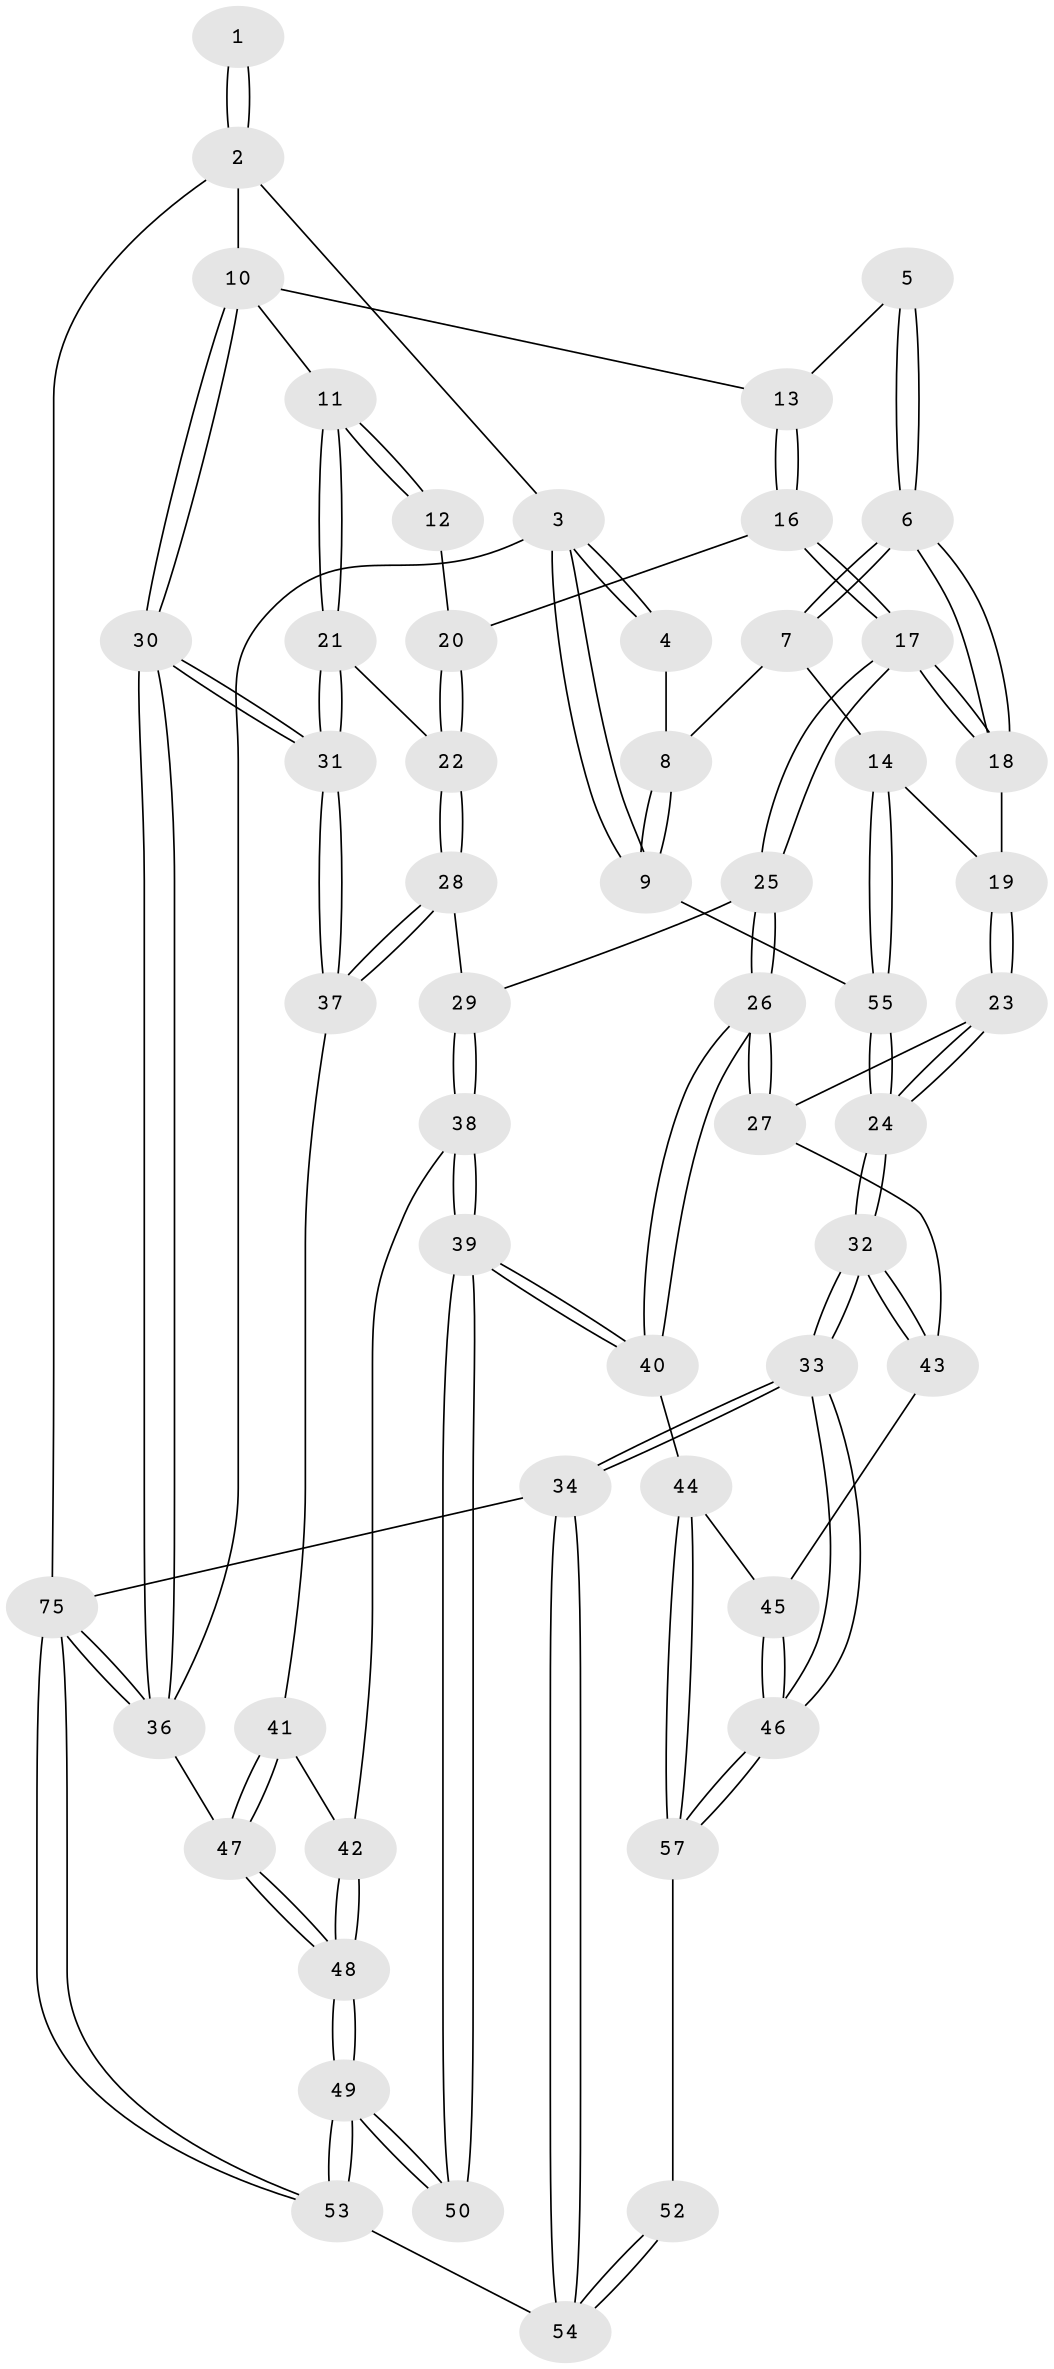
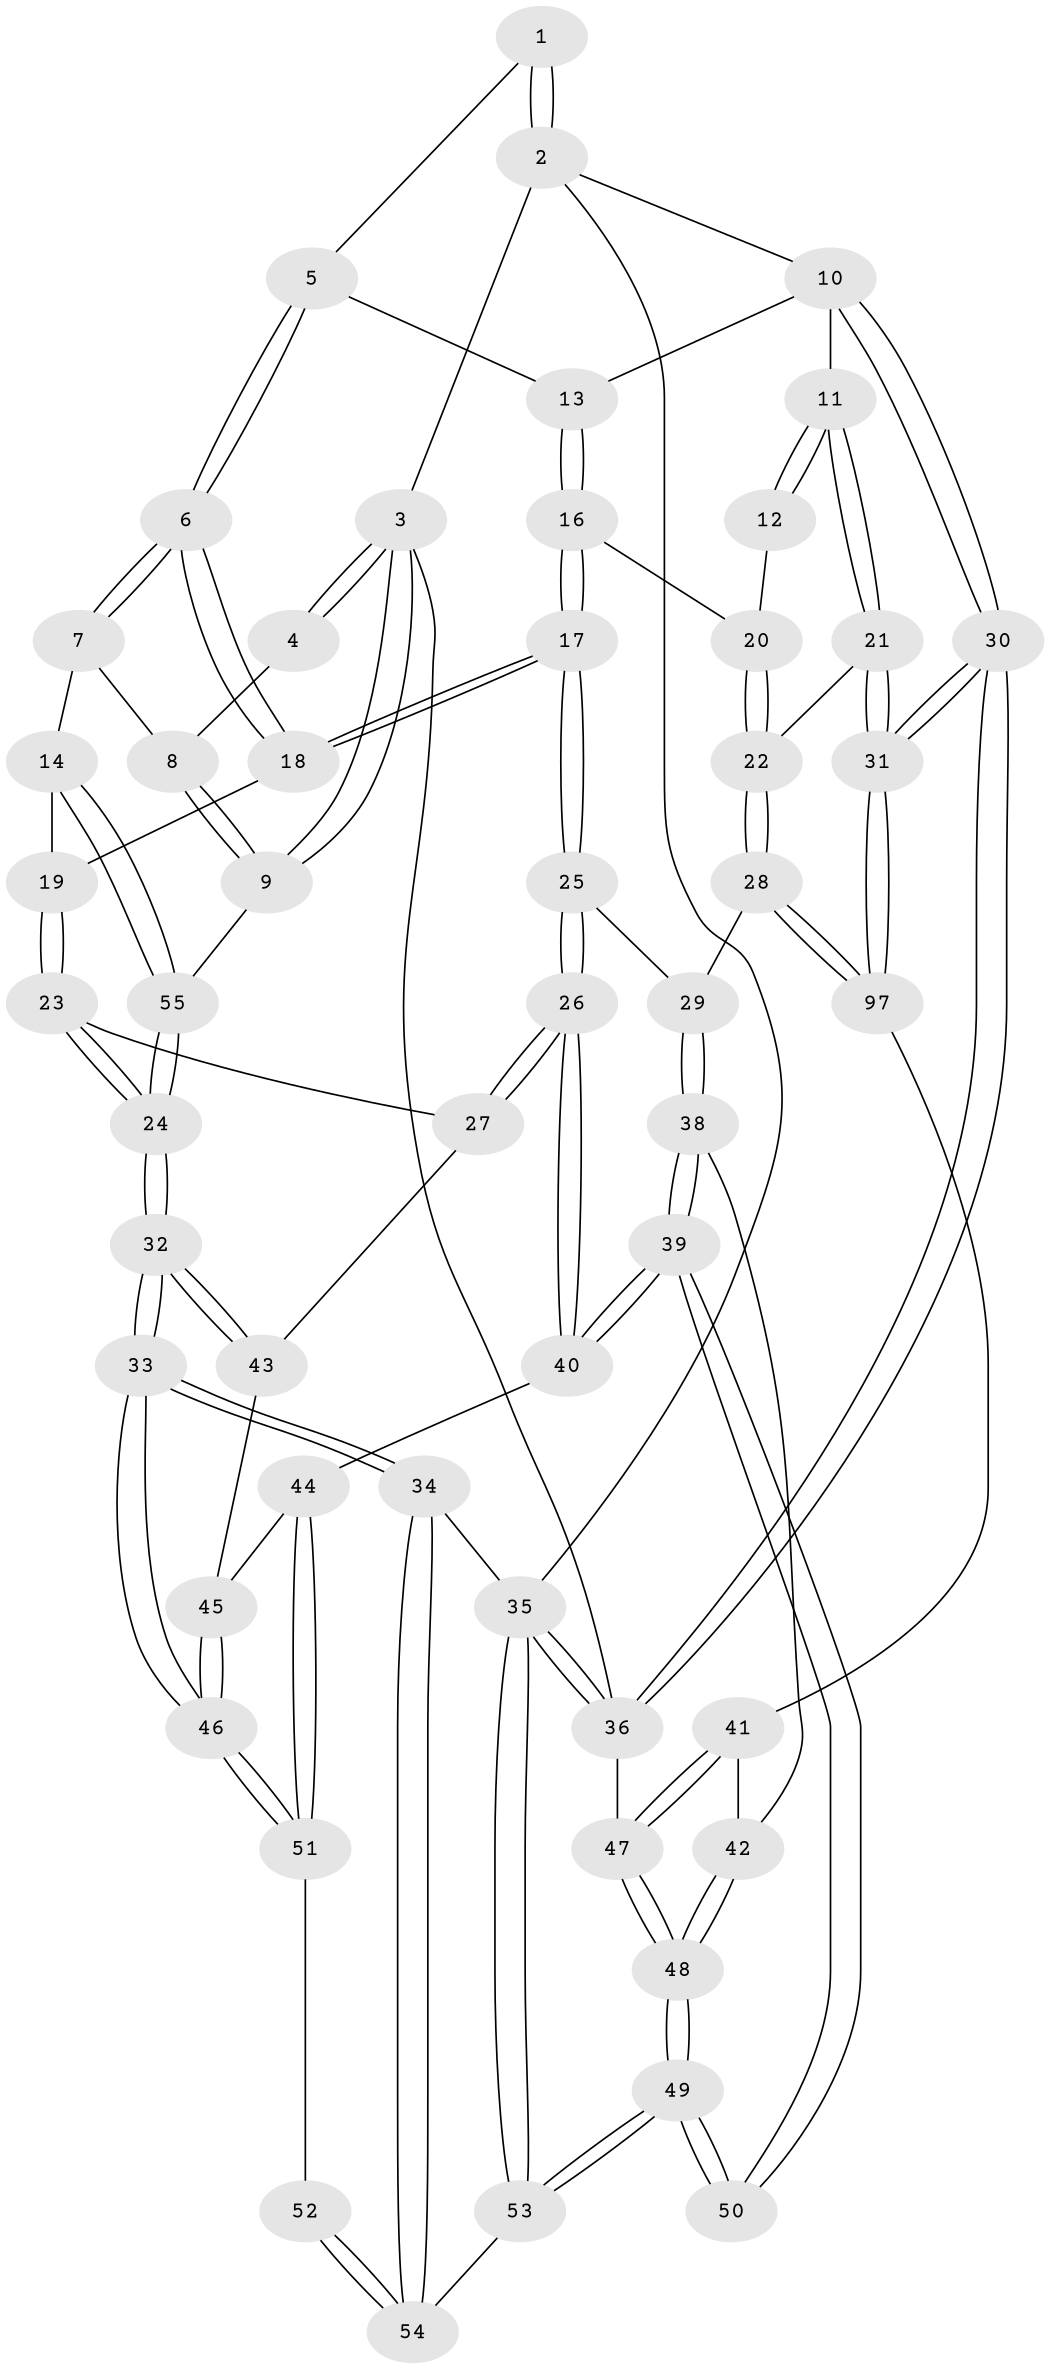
none -> (427, 158)
(331, 1003) -> (877, 1003)
(52, 1607) -> (520, 1607)
(673, 1849) -> (305, 1849)
